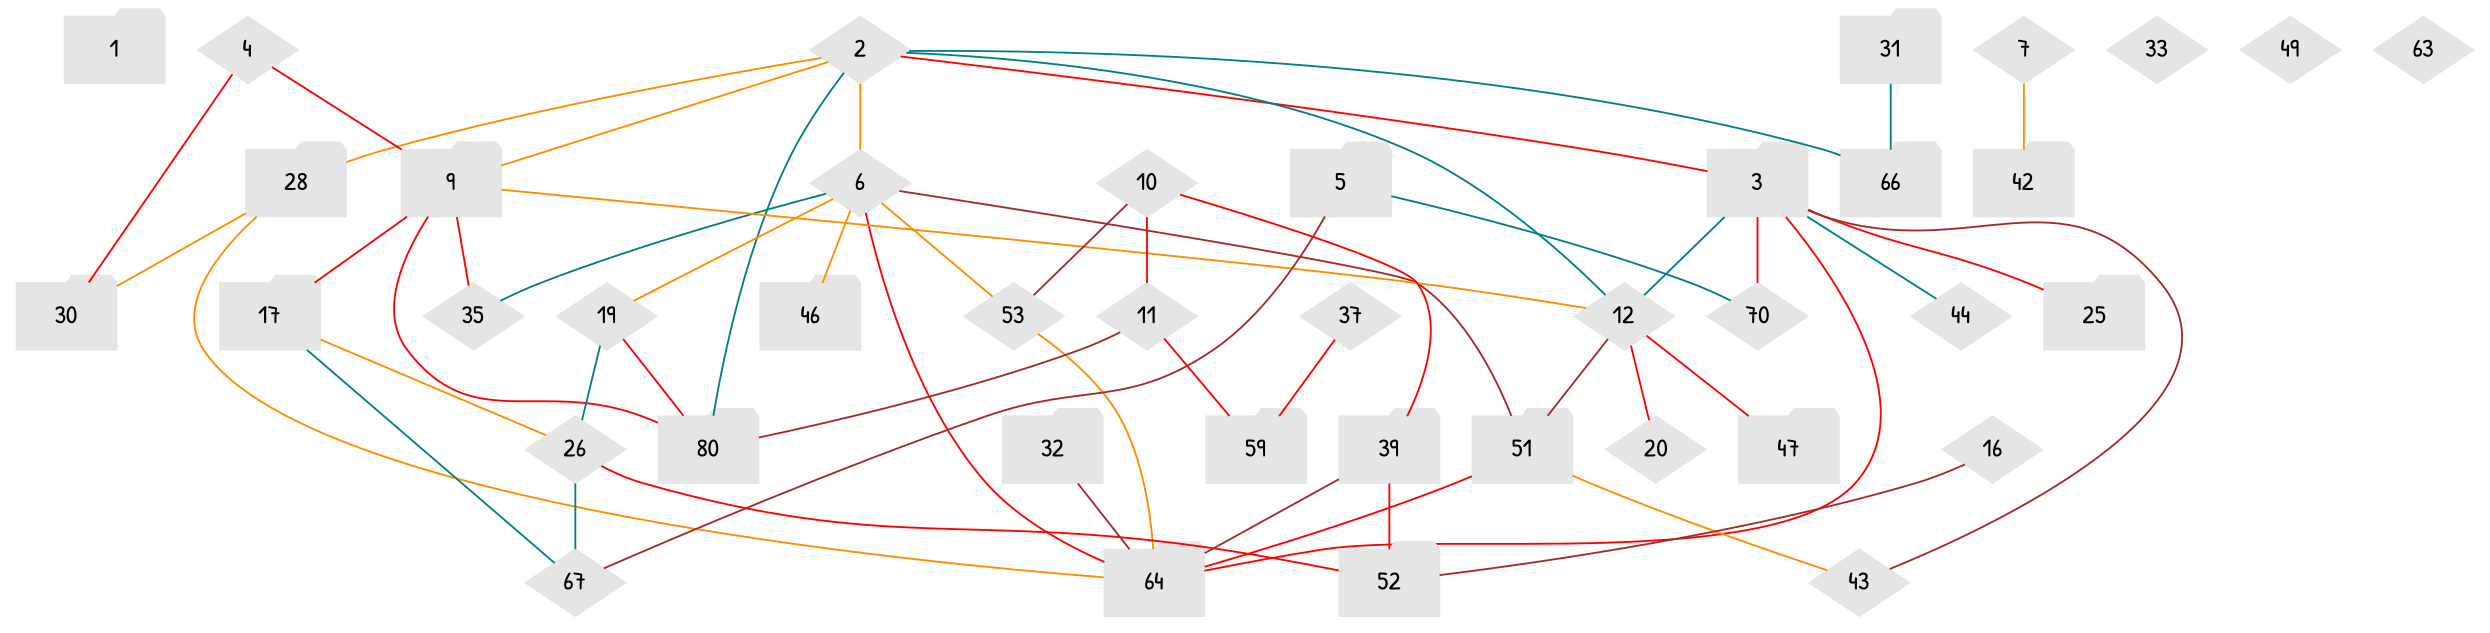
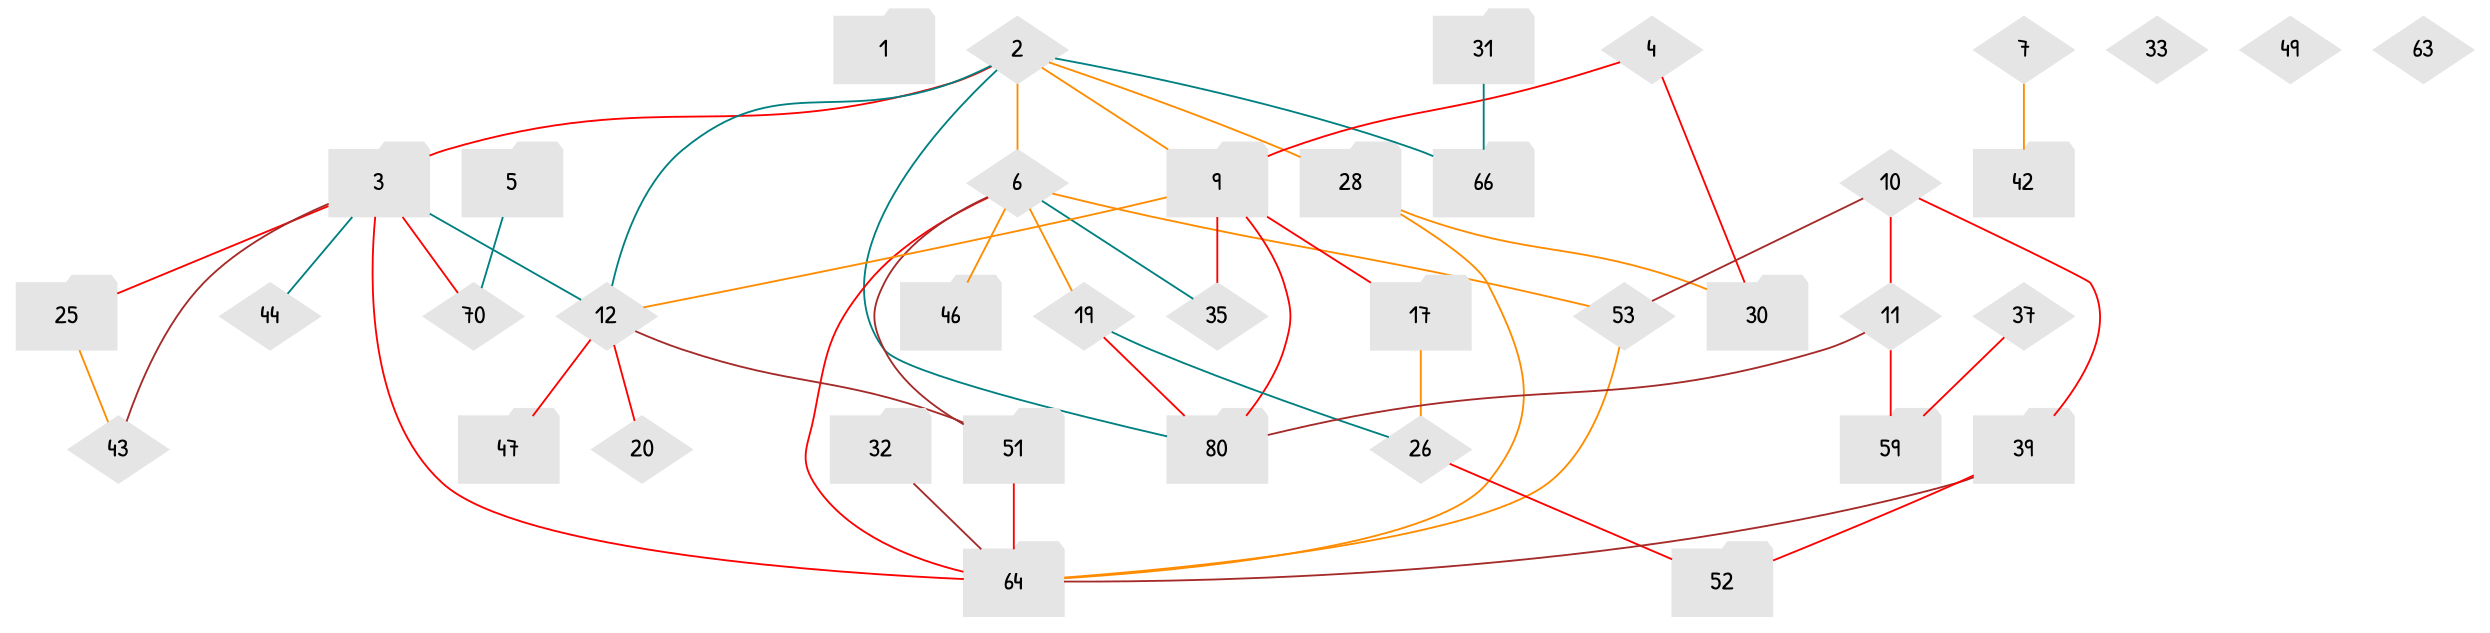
(1992, 450) -> none
(1693, 523) -> (94, 386)
(575, 583) -> none
